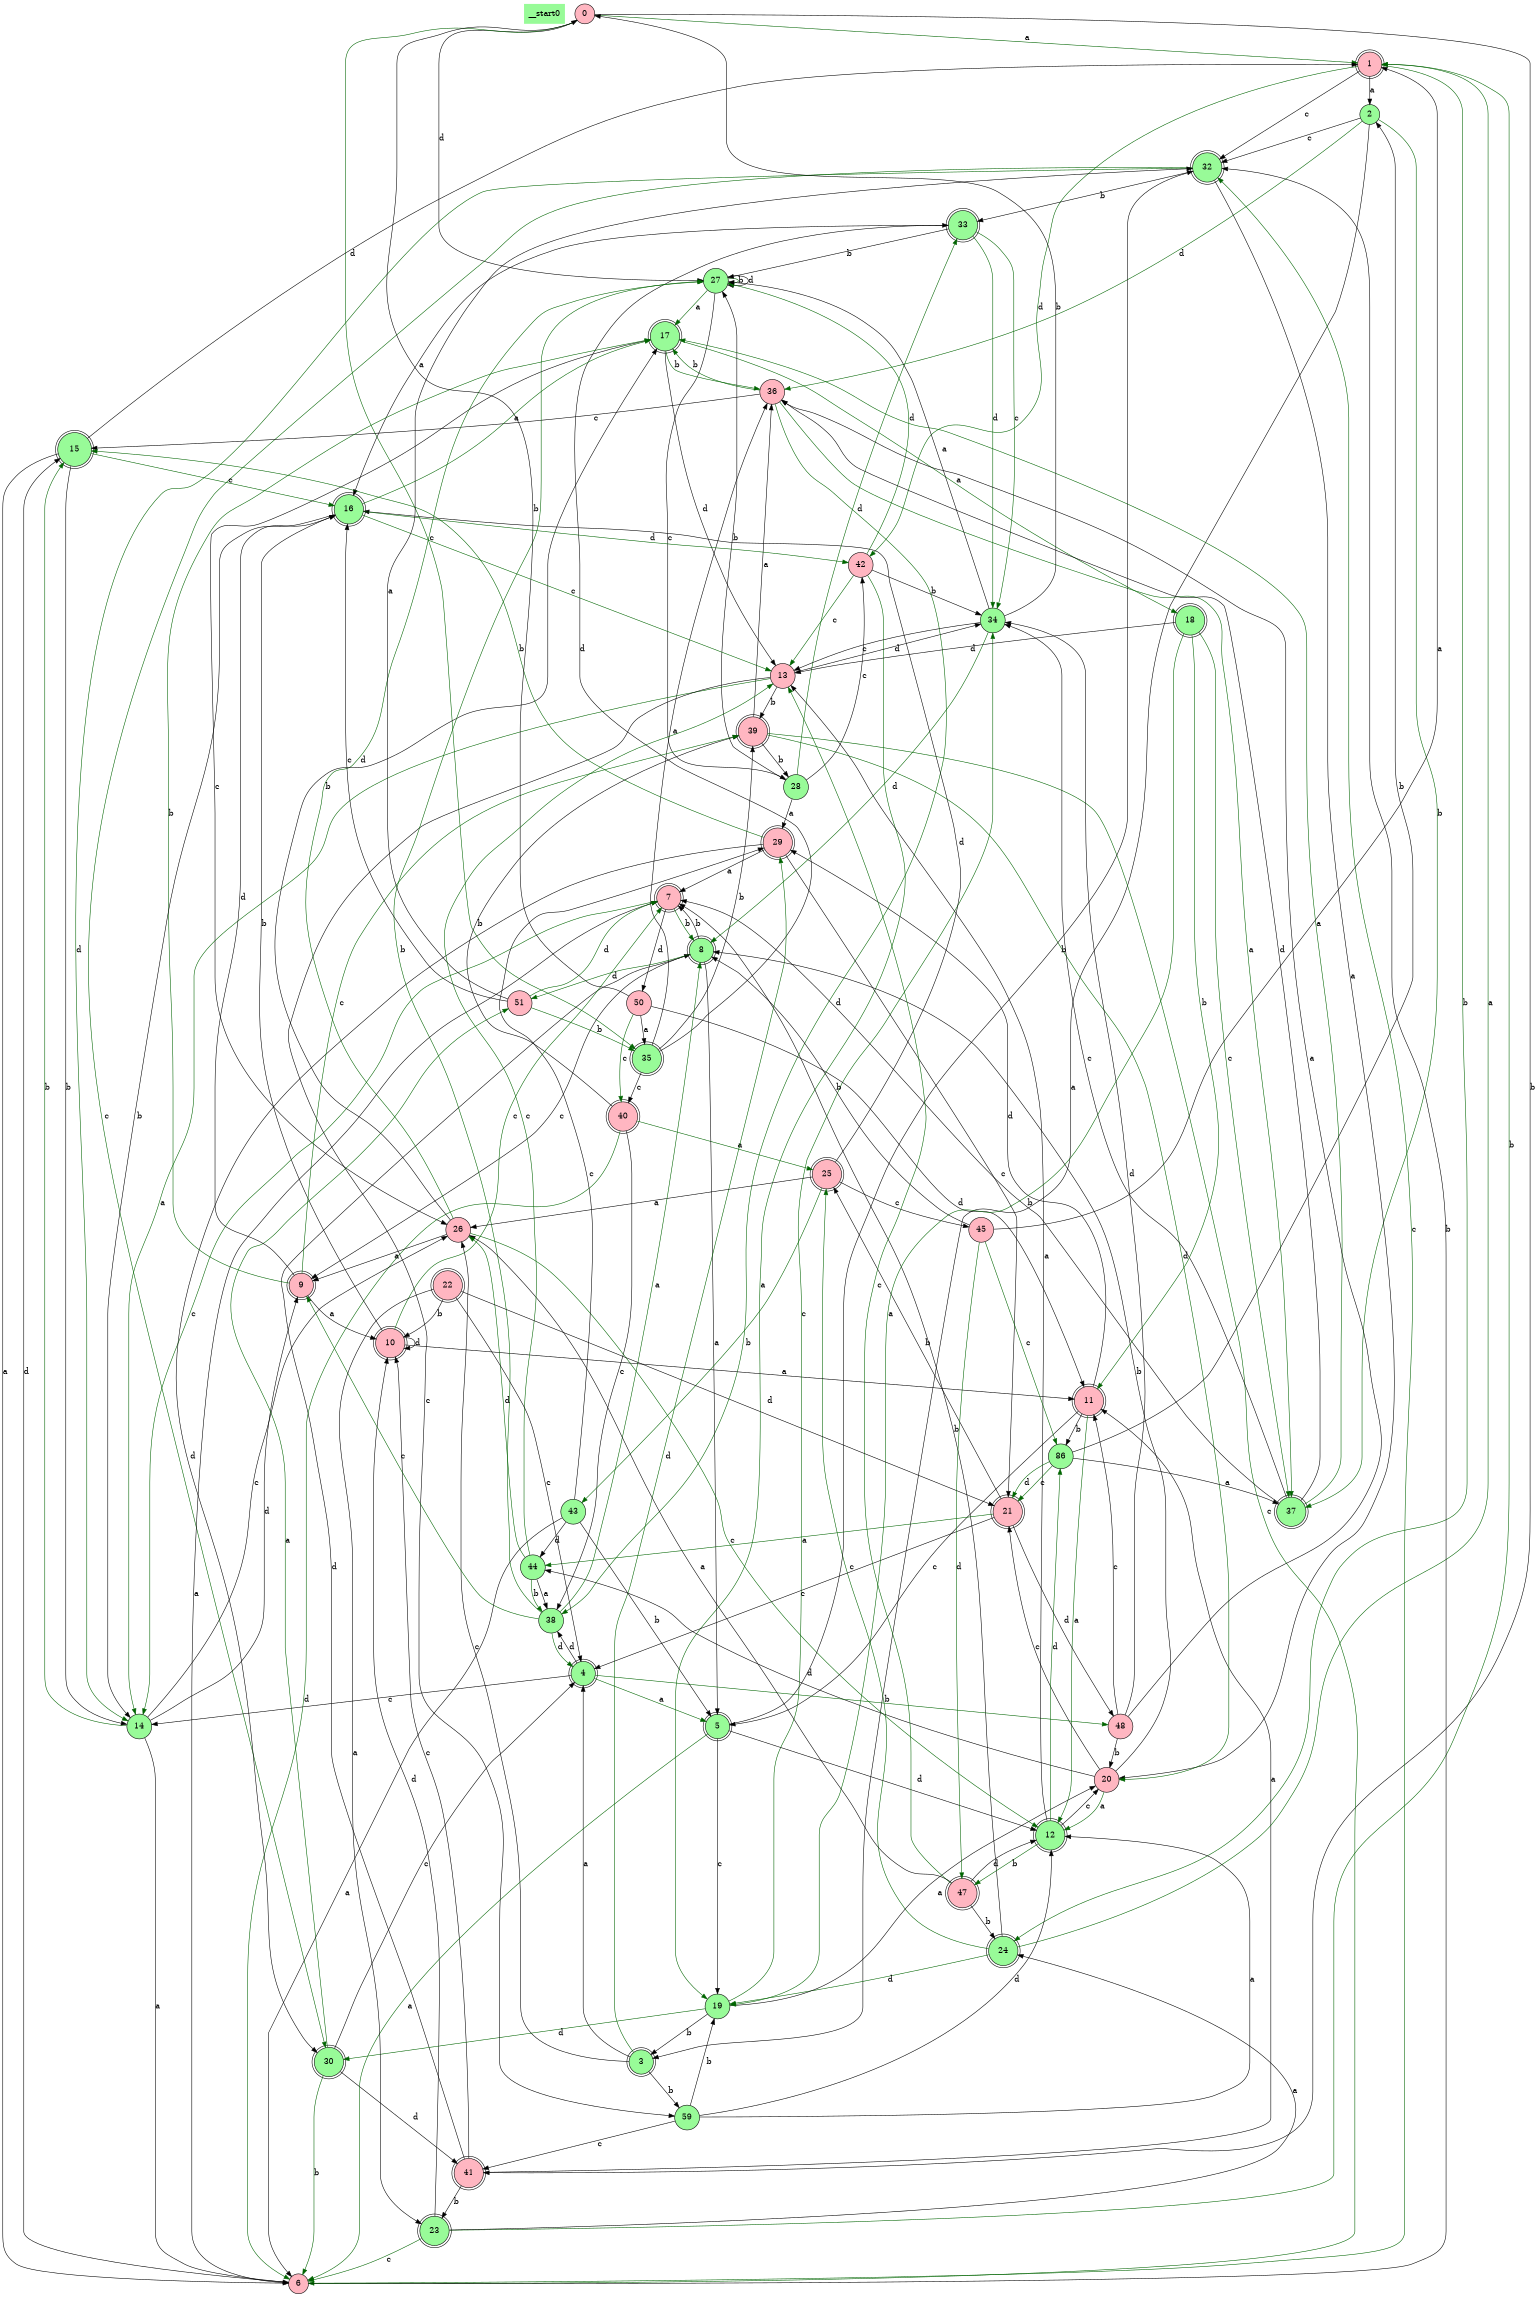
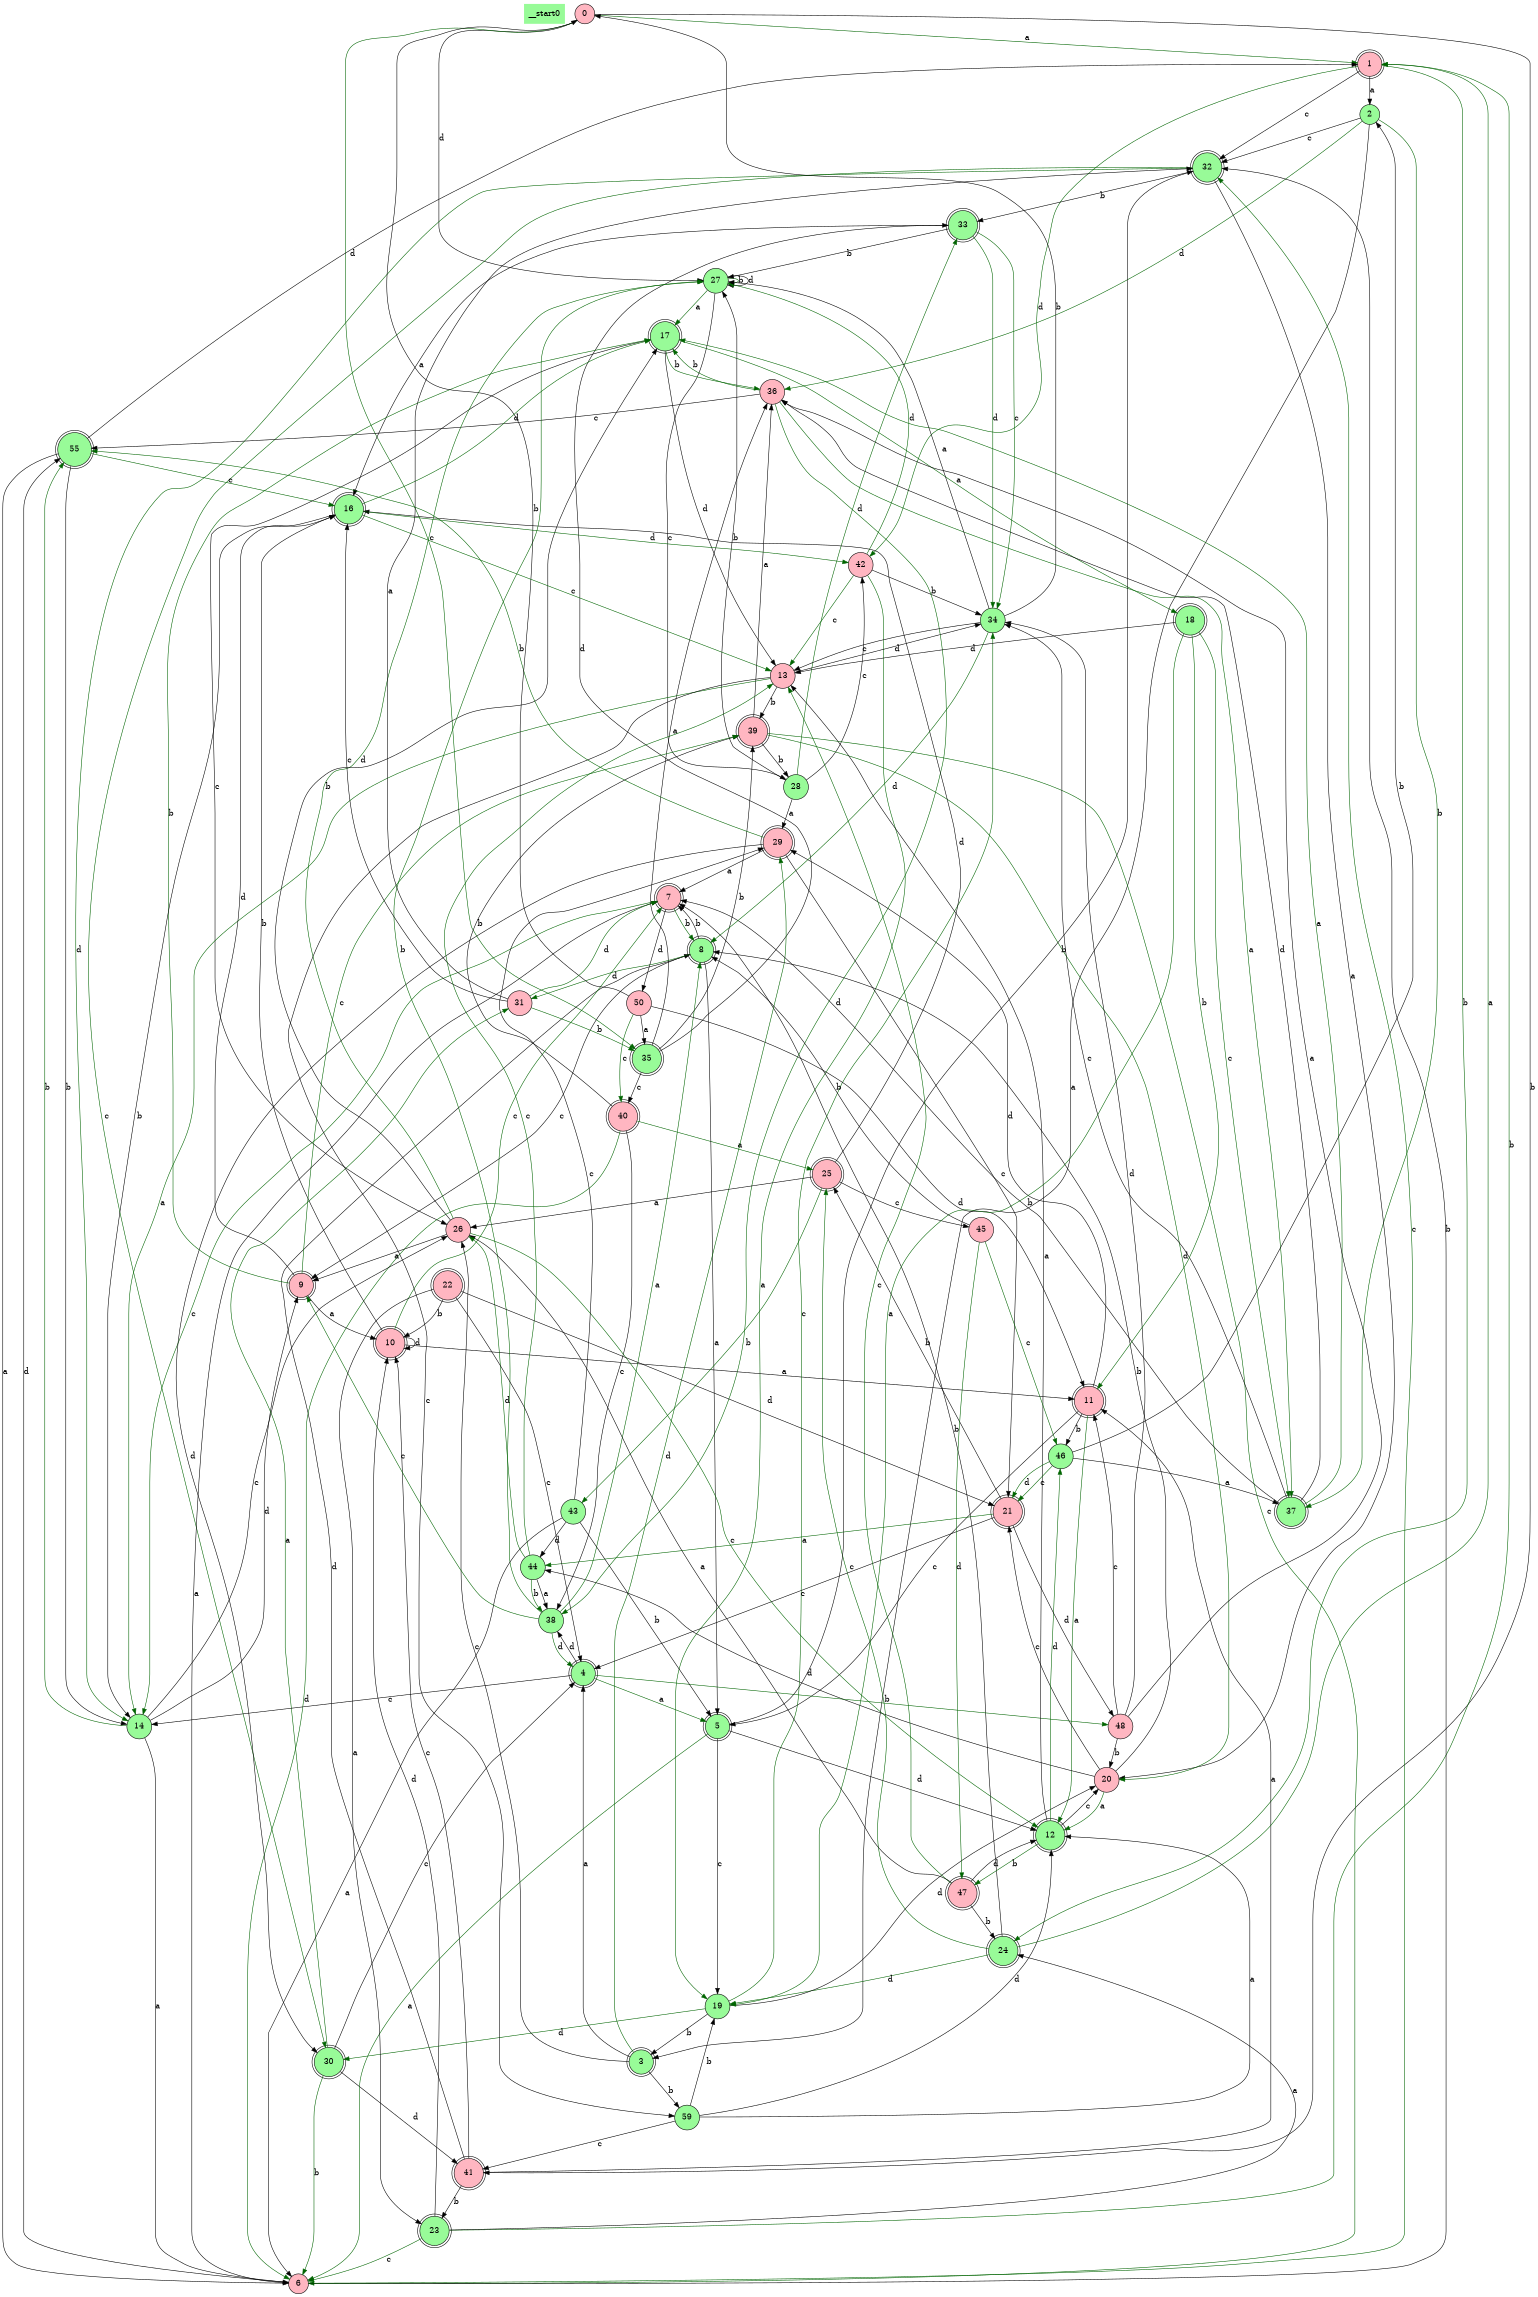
(517, 419) -> (517, 419)
(75, 449) -> (75, 449)
(1434, 737) -> none
(520, 1003) -> (520, 1003)
(1061, 1456) -> (1061, 1456)
(940, 1893) -> (940, 1893)
